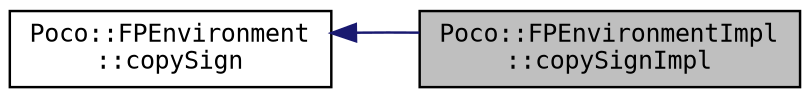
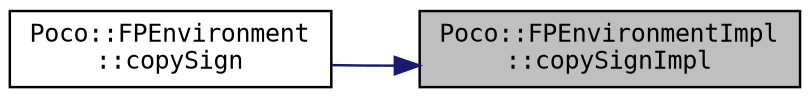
(388, 33) -> (363, 66)
